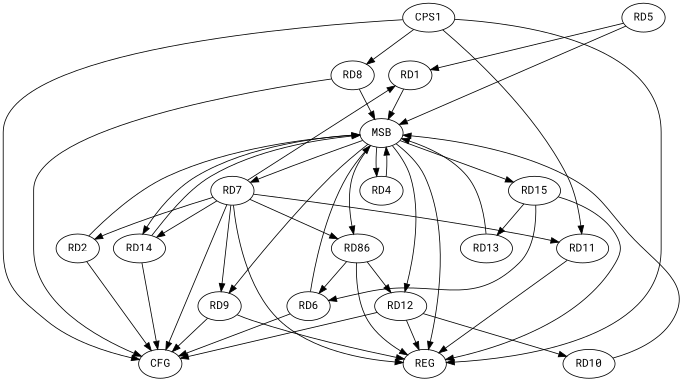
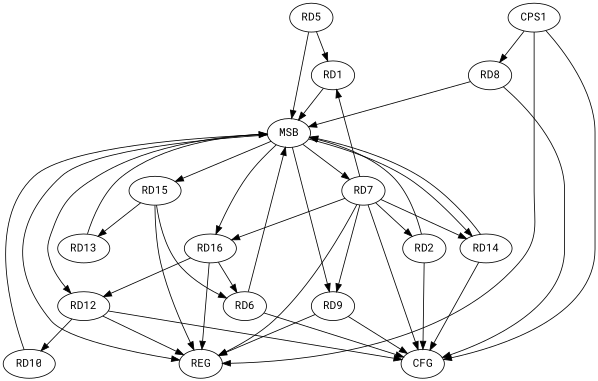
(381, 191) -> none
(357, 248) -> (210, 248)
(583, 248) -> none
